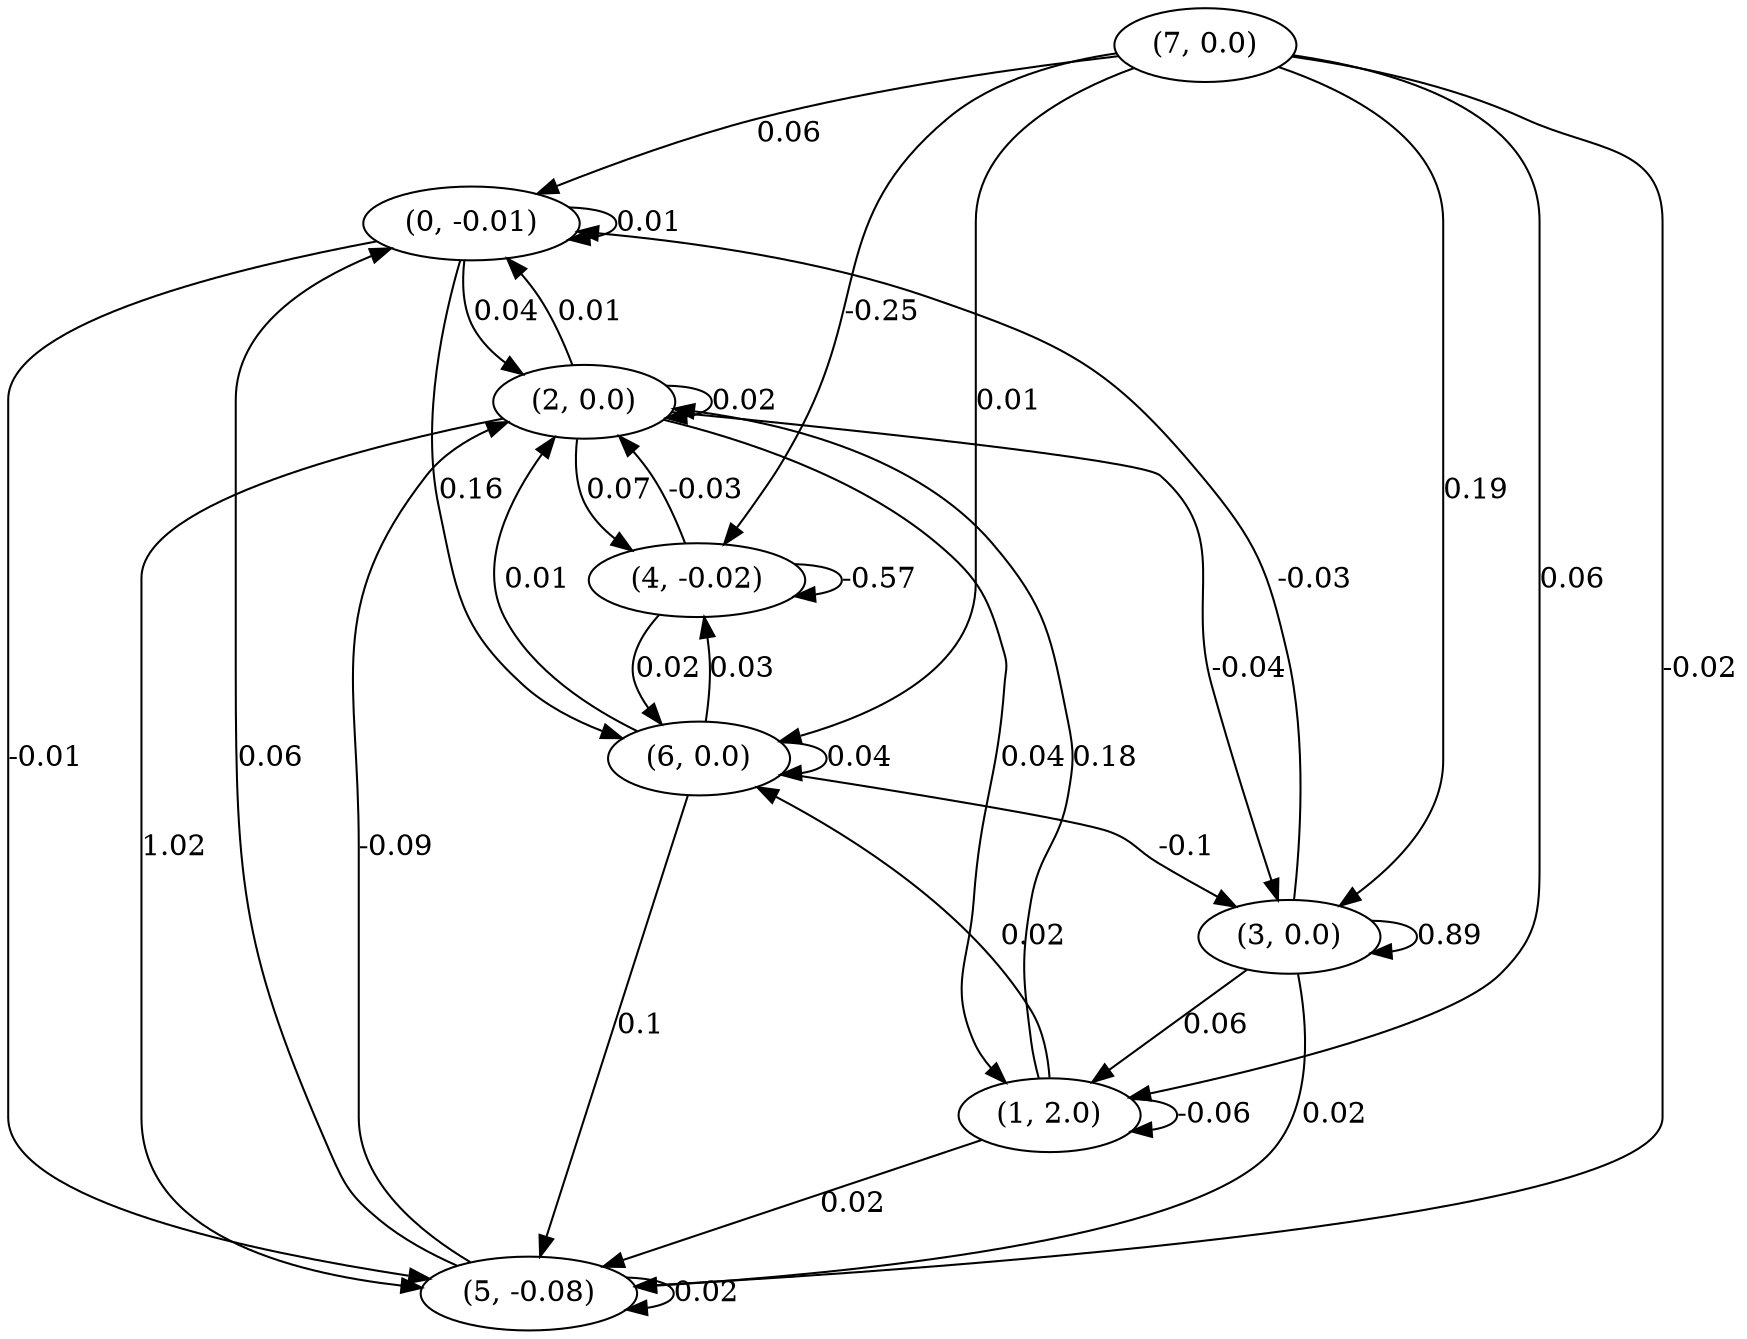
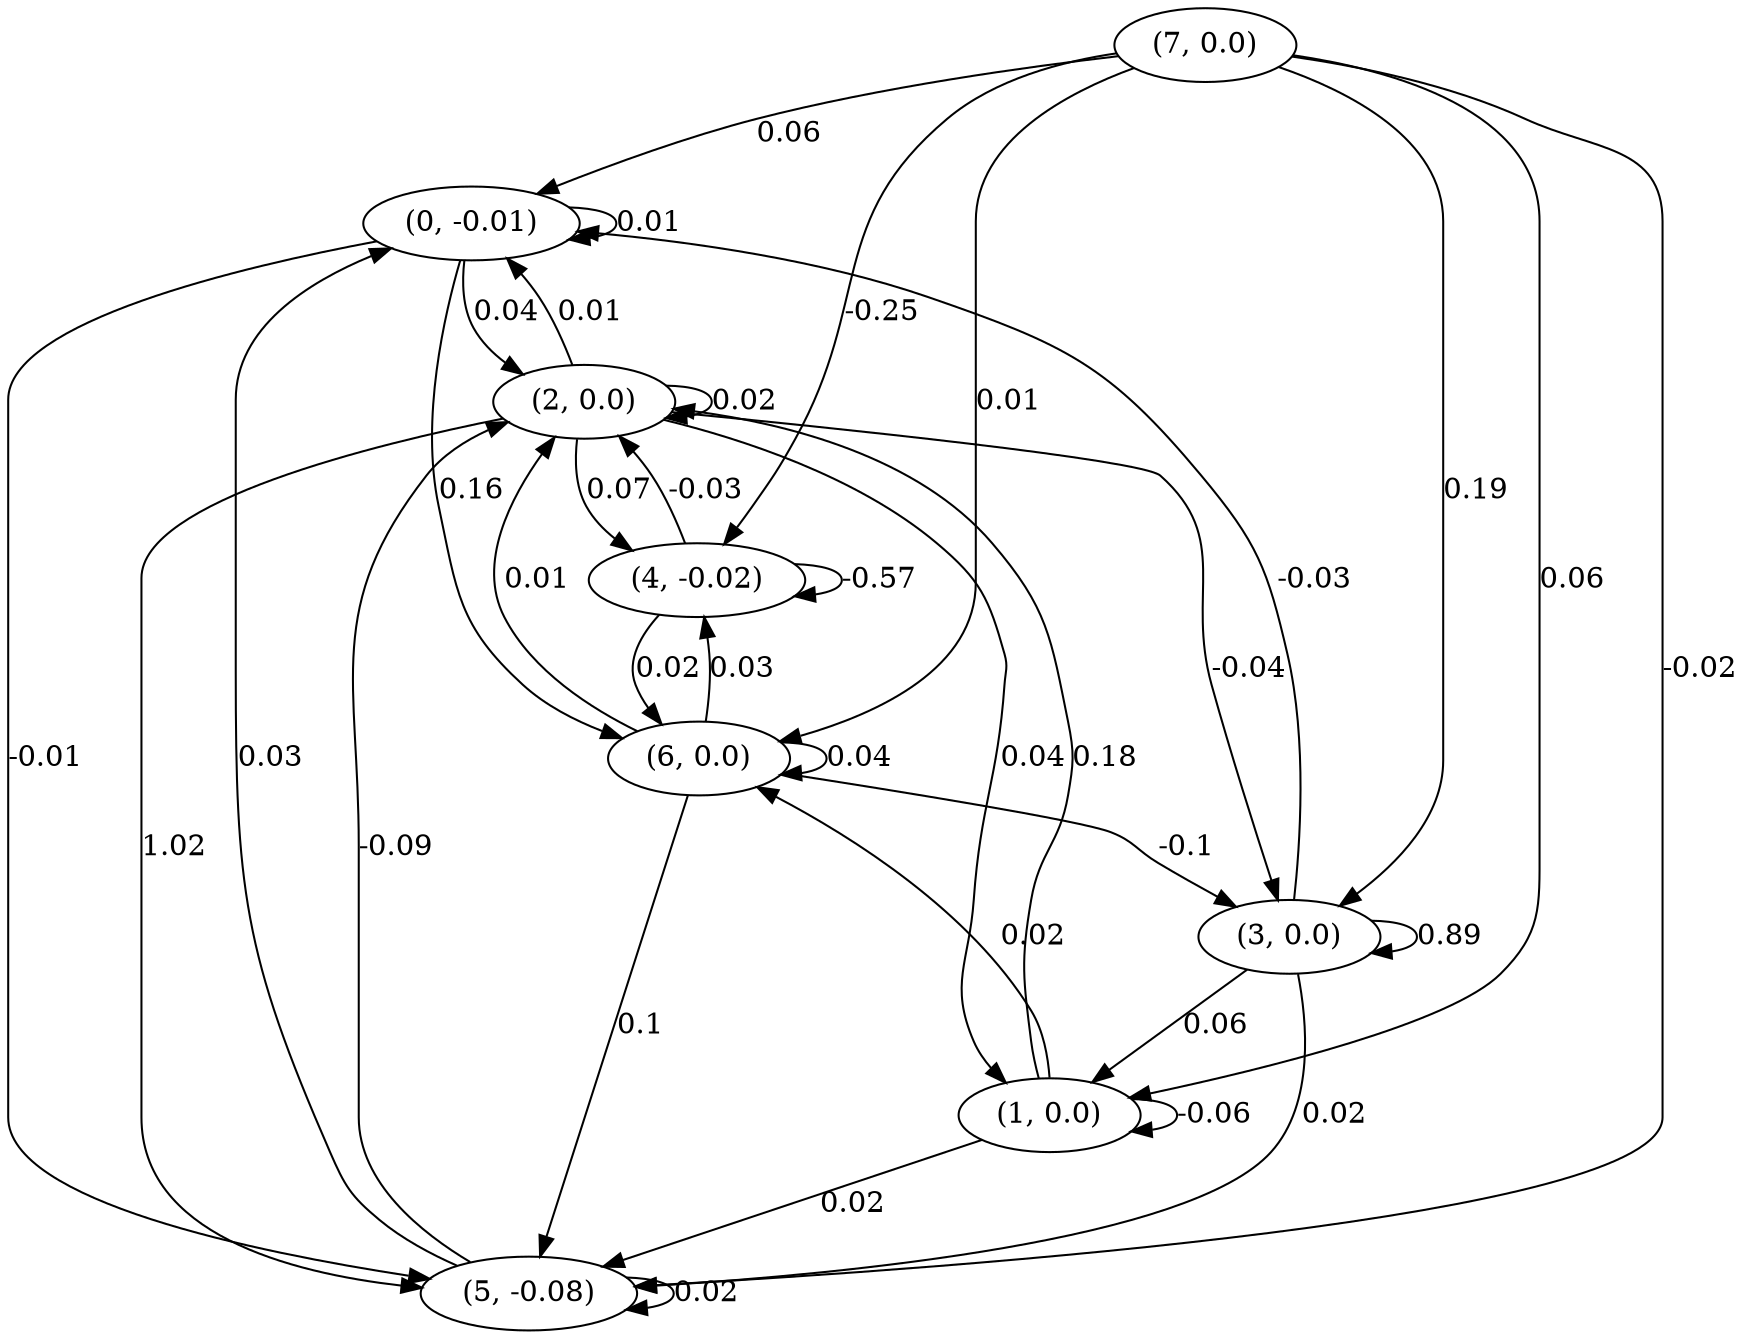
(271, 758) -> (271, 758)
(1050, 1115) -> (1050, 1115)
